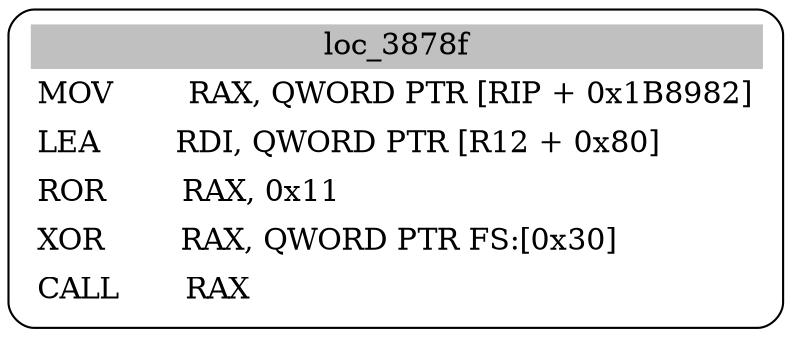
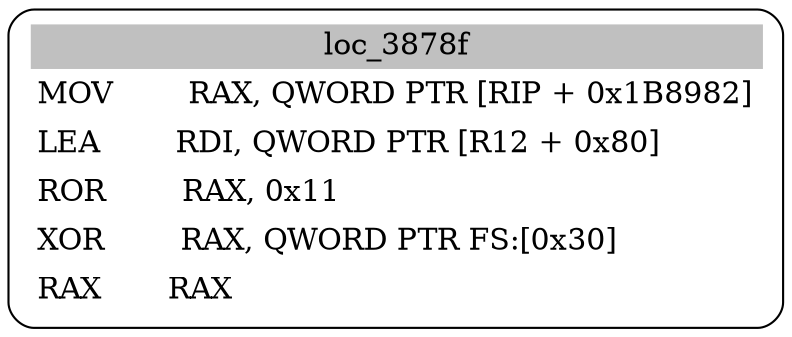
(143, 290) -> (135, 290)
